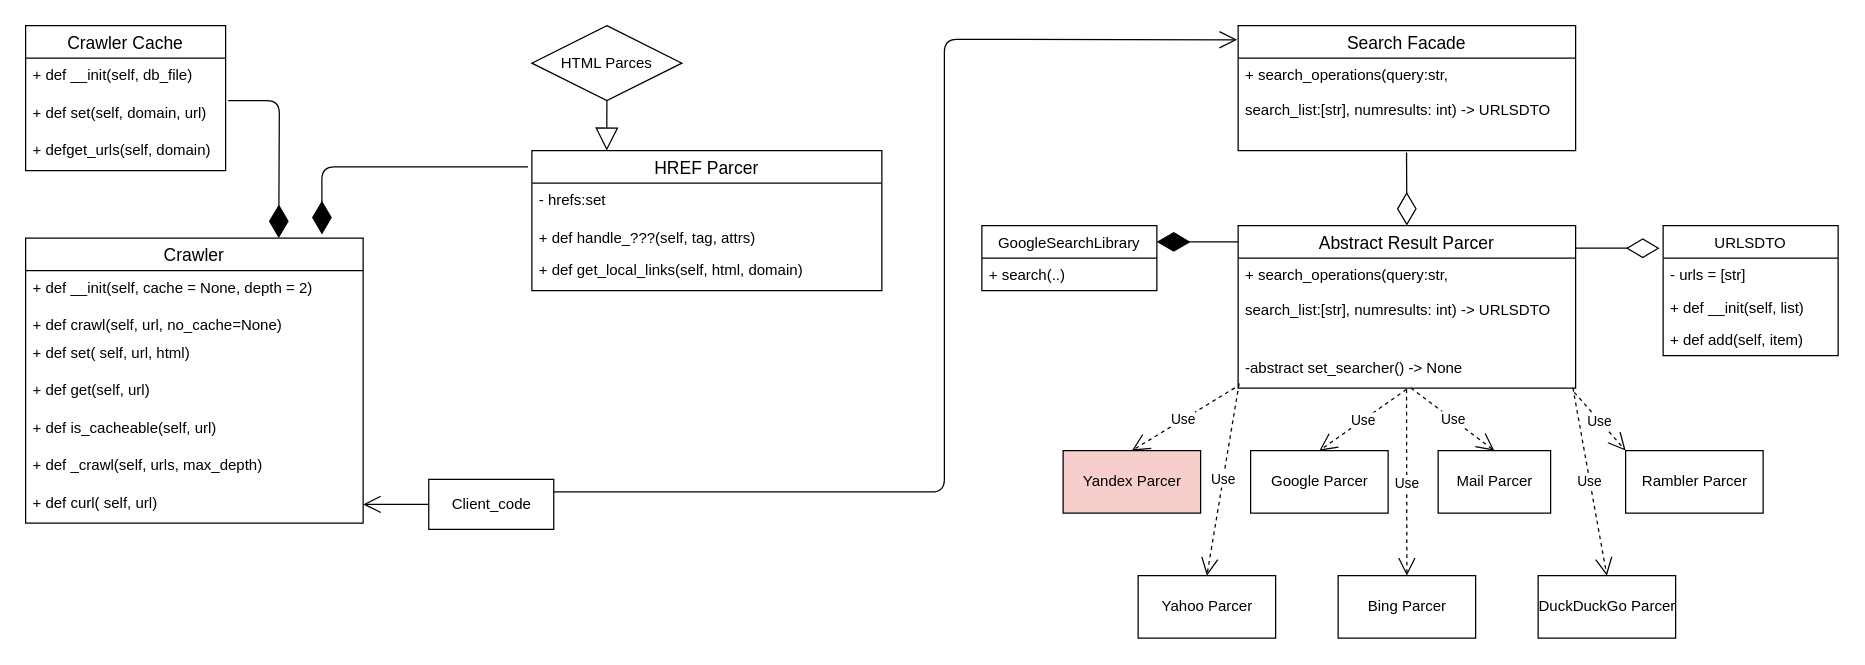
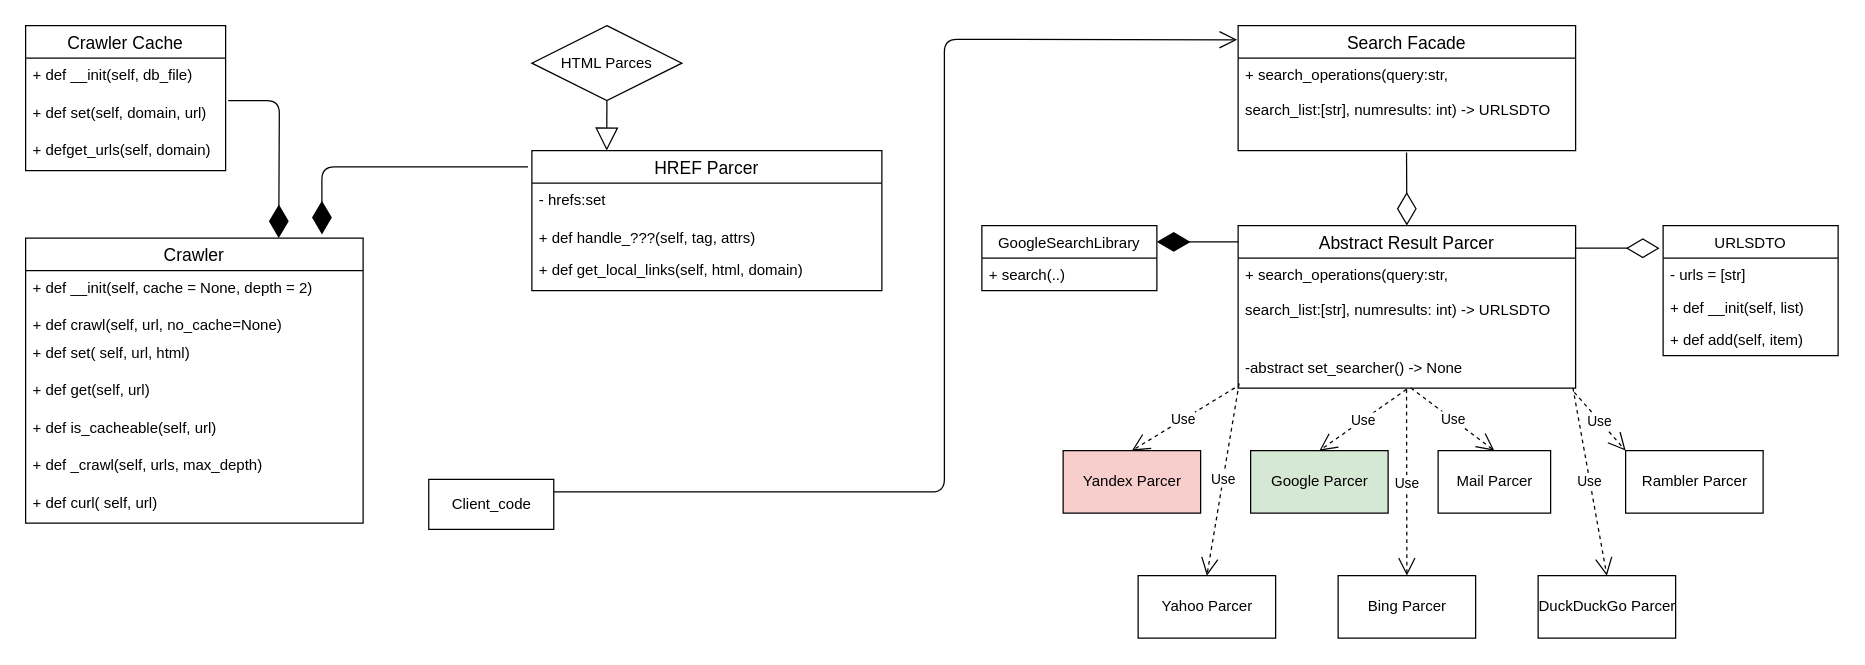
(1319, 482) -> (1319, 482)
(397, 504) -> none
